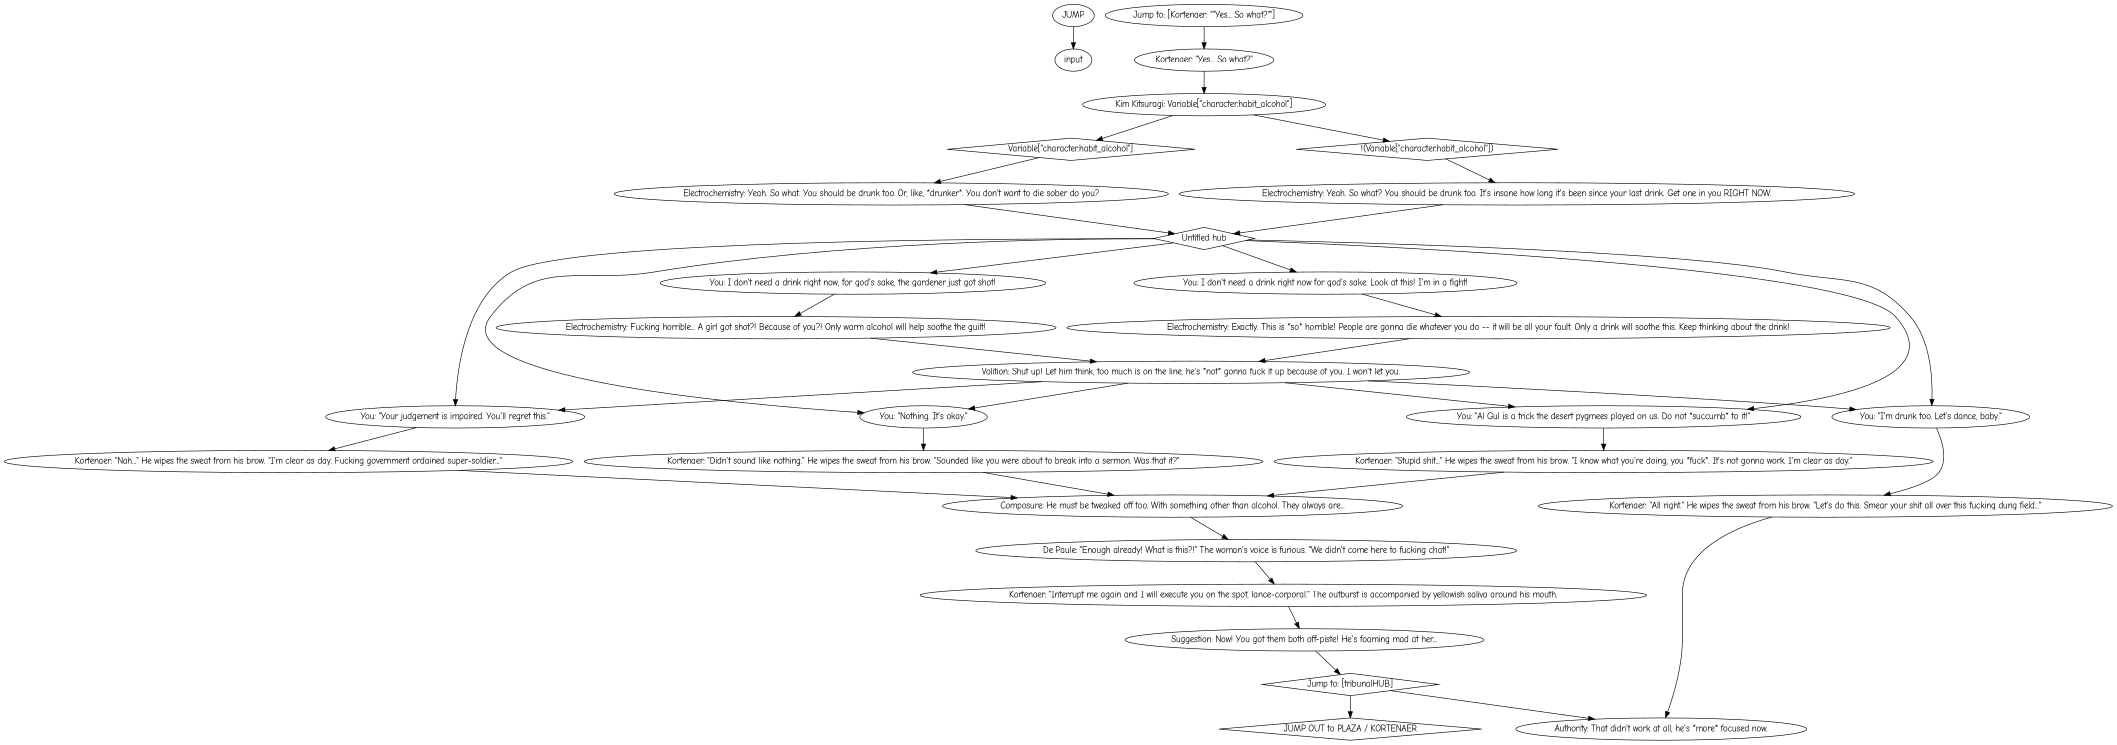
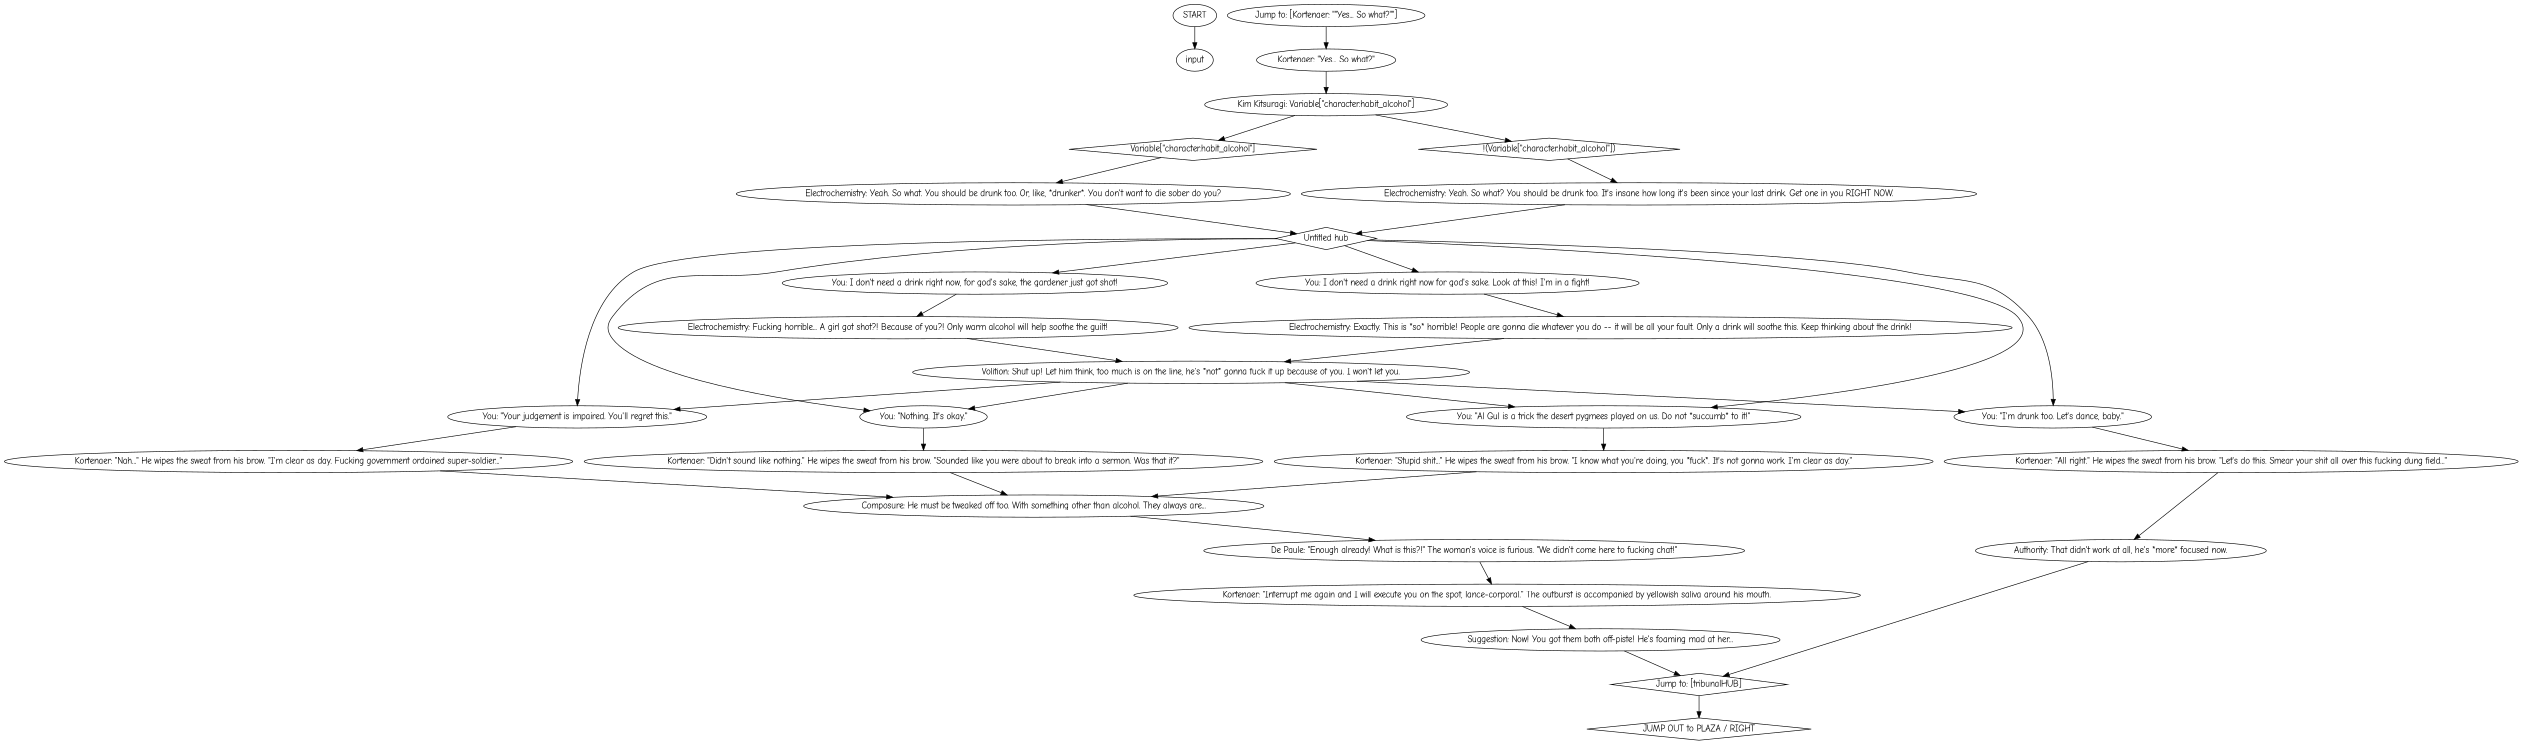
(1073, 15) -> (1195, 15)
(1489, 704) -> (1909, 618)
(1350, 729) -> (1699, 729)
